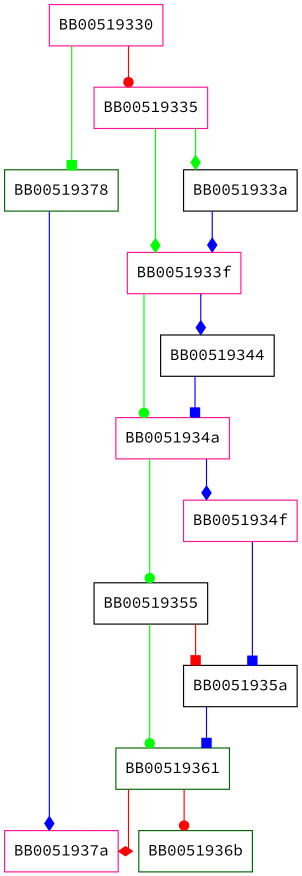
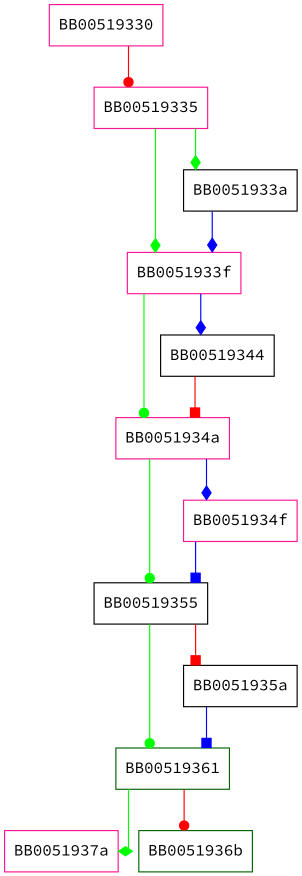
(61, 190) -> none
(195, 391) -> (195, 391)
(252, 598) -> (196, 556)
(128, 821) -> (128, 821)
